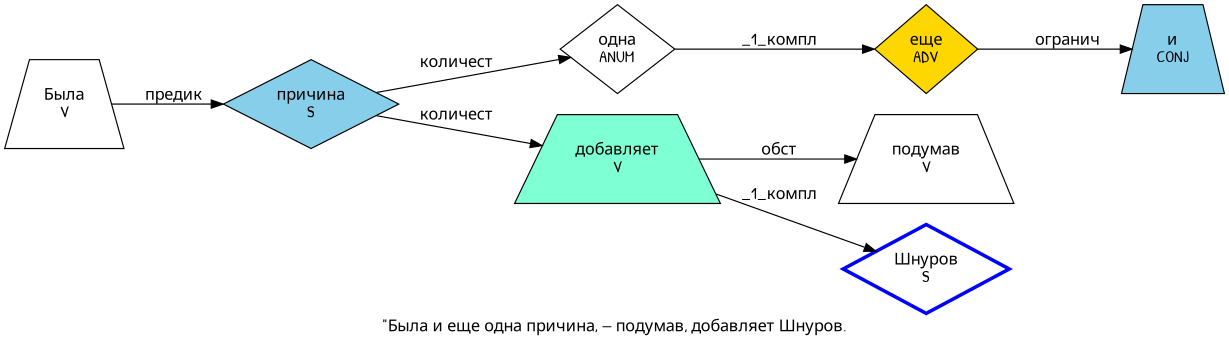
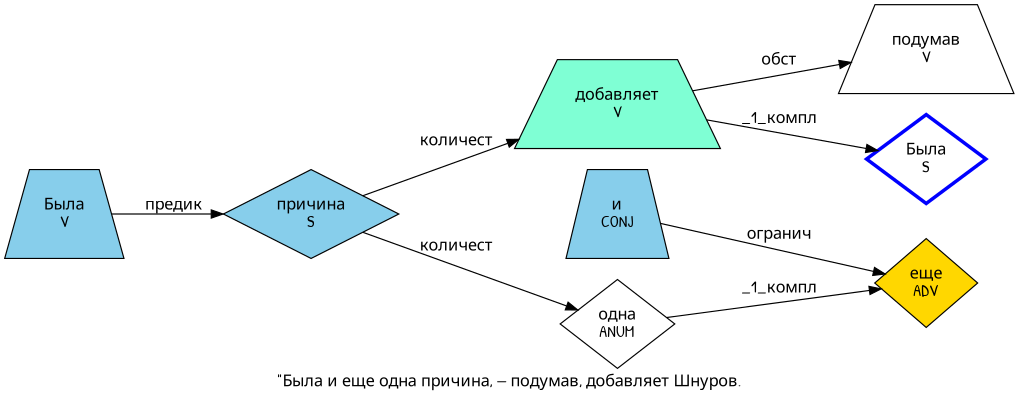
(1049, 49) -> (767, 247)
(64, 104) -> (64, 214)
(926, 269) -> (926, 159)
